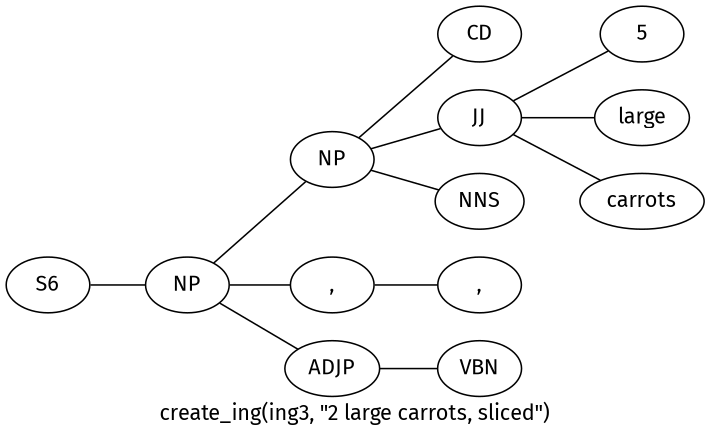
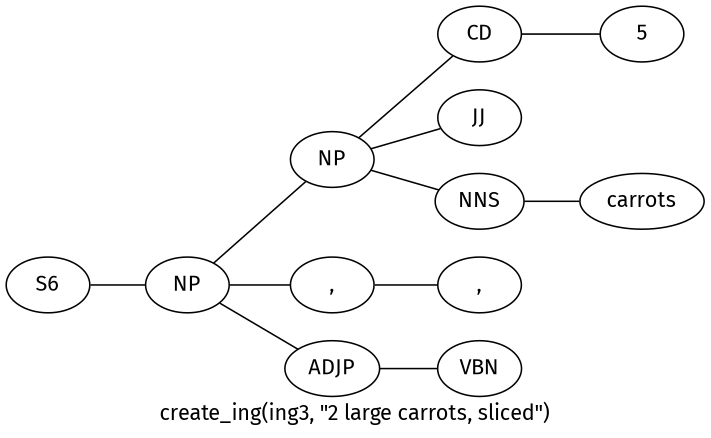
(561, 76) -> (561, 34)
(642, 118) -> none
(557, 157) -> (552, 201)
